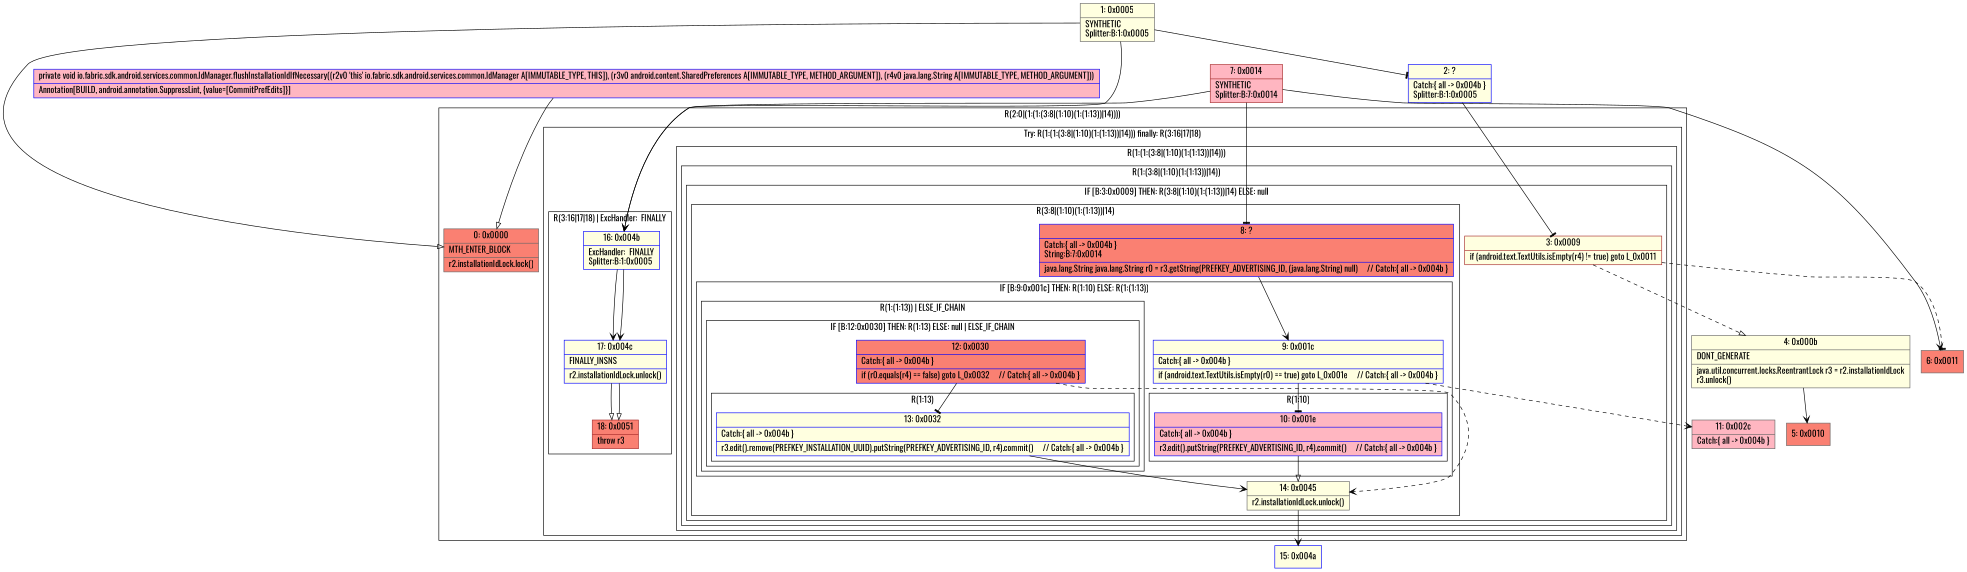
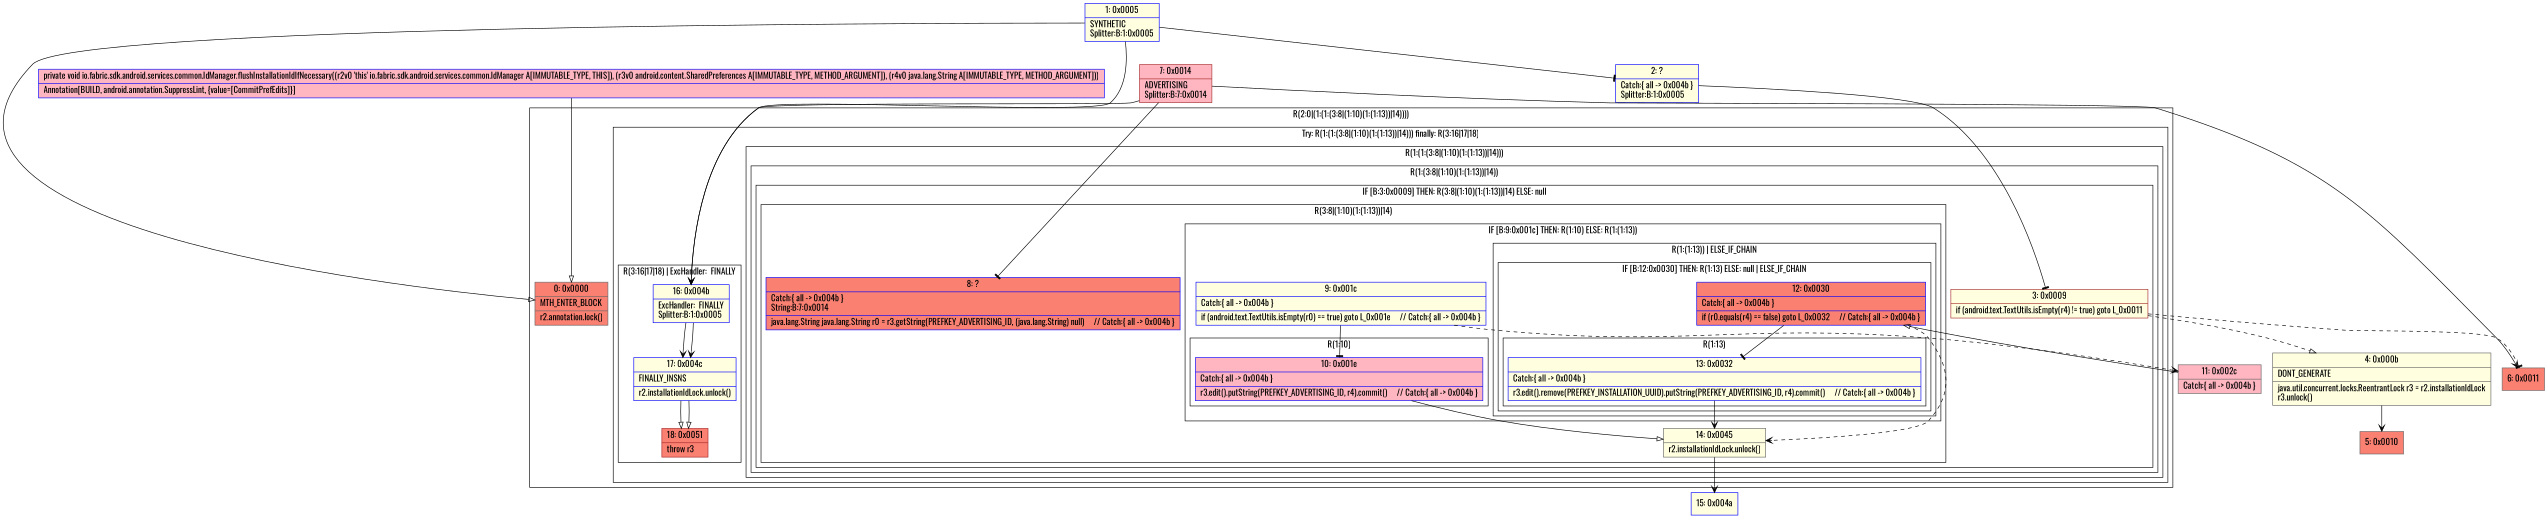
(1117, 22) -> (1122, 22)
(1233, 86) -> (1166, 86)
(491, 264) -> (571, 318)
(1272, 306) -> none
none -> (2044, 351)
